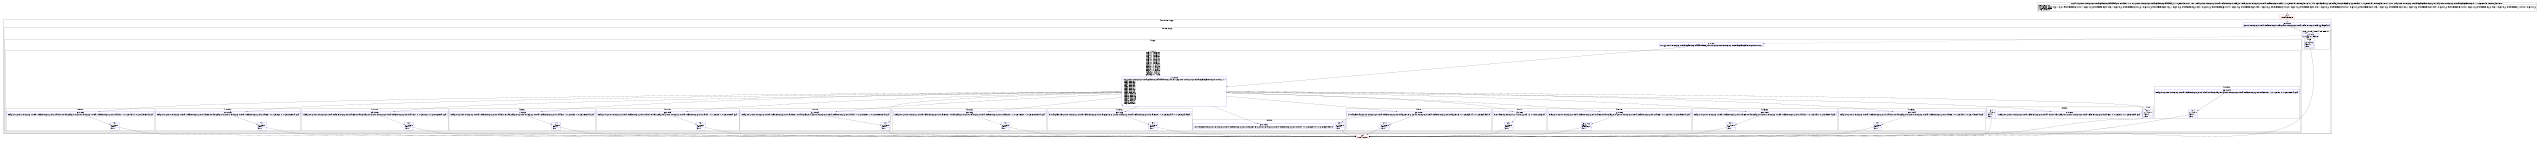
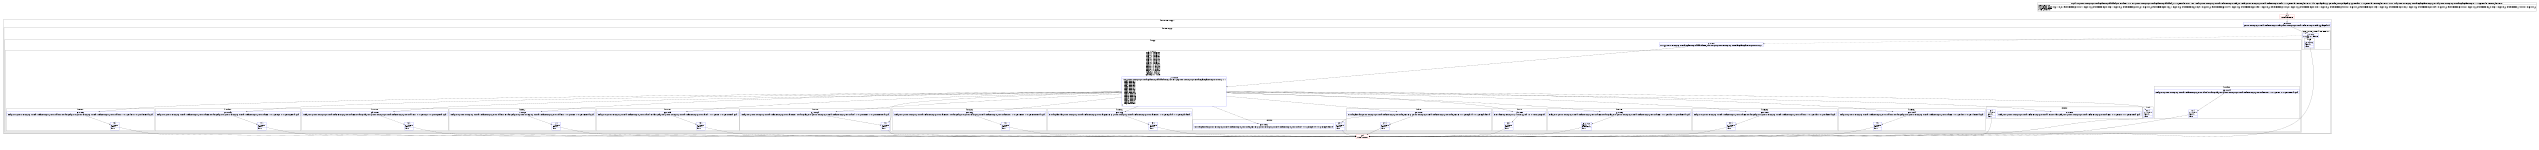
(1729, 127) -> (1730, 127)
